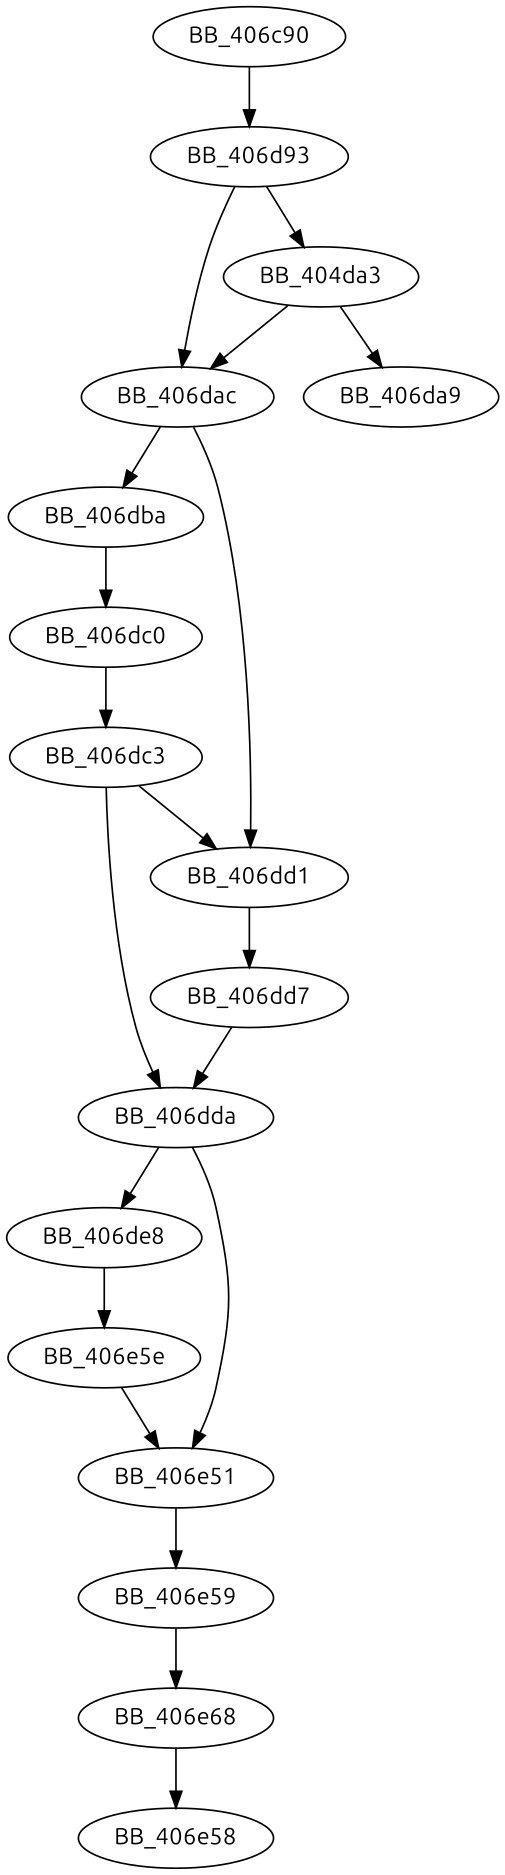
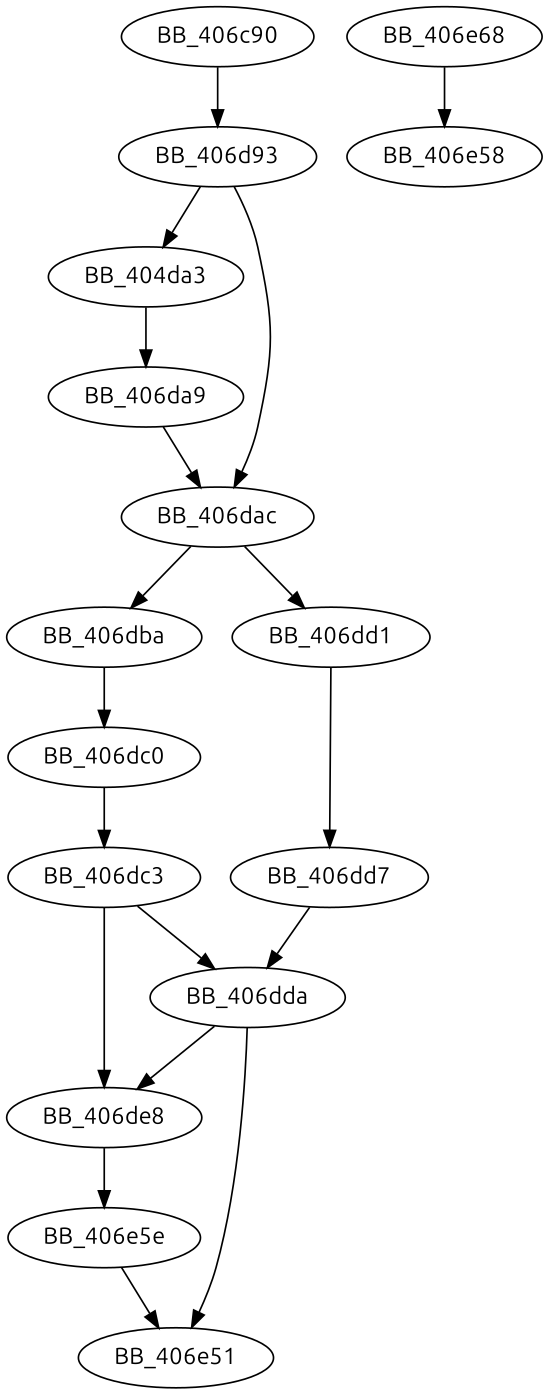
(256, 332) -> (177, 450)
(171, 812) -> (104, 989)
(176, 1598) -> none
